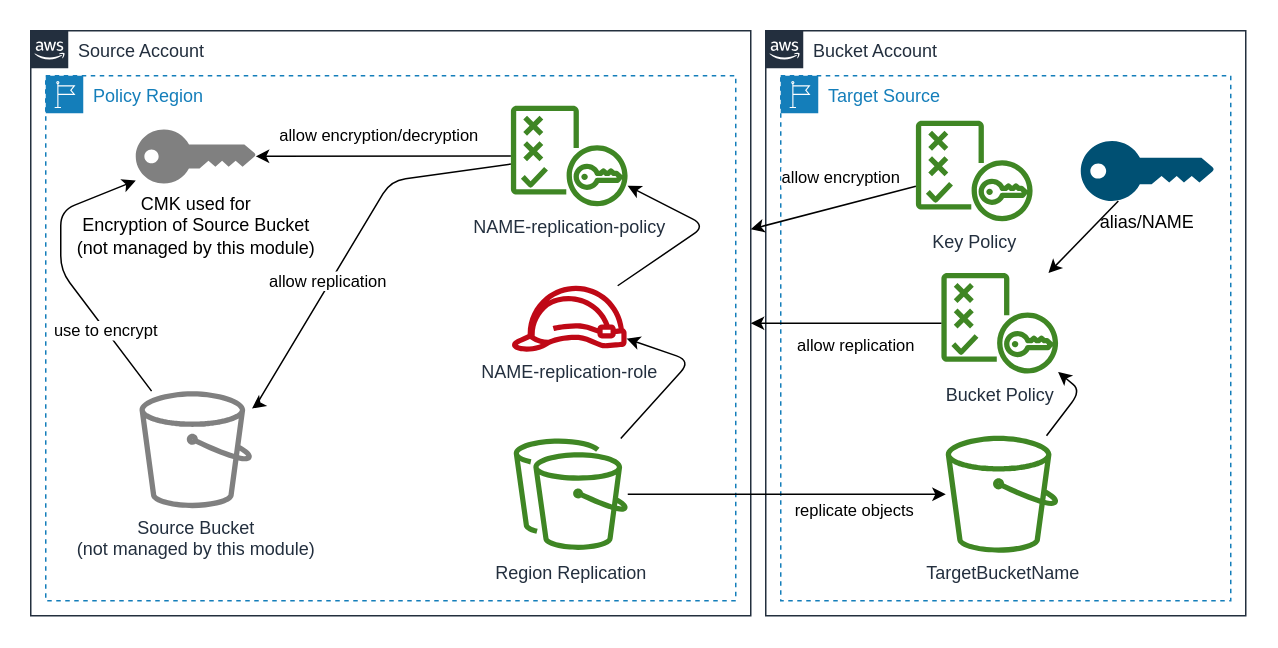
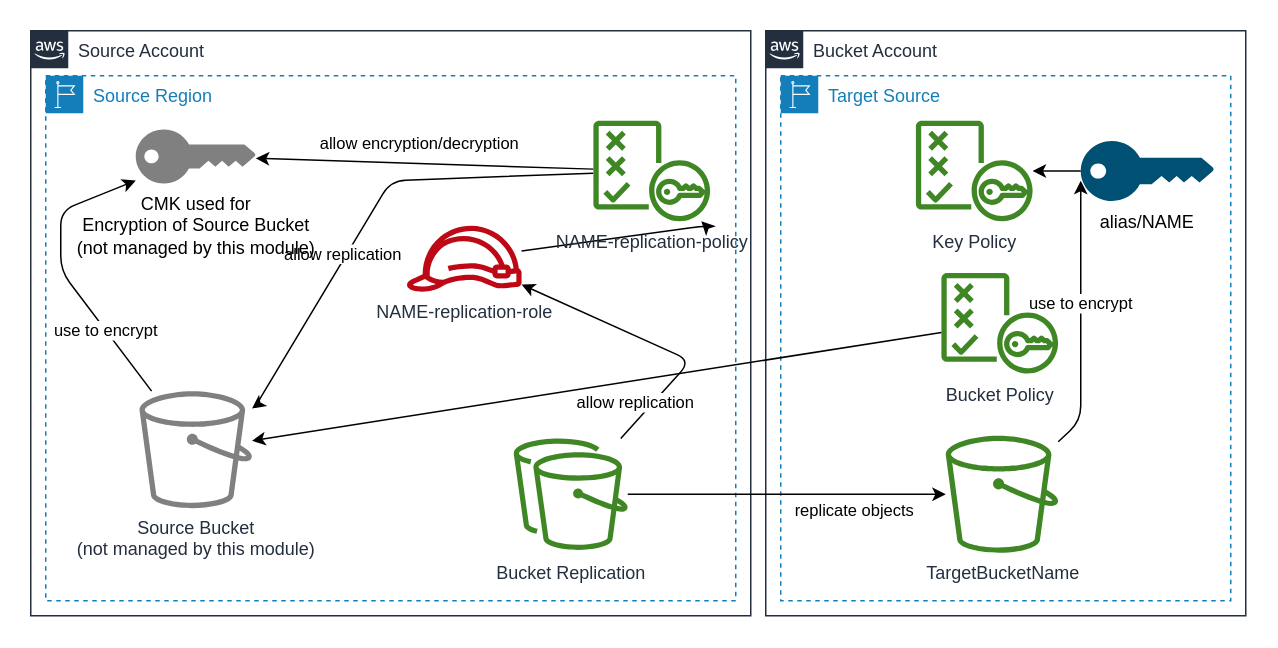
(150, 97) -> (155, 97)
(569, 156) -> (652, 171)
(838, 206) -> none
(1087, 234) -> (1061, 171)
none -> (1081, 316)
(569, 319) -> (464, 259)
(851, 323) -> (468, 407)
(1066, 410) -> none
(572, 574) -> (572, 574)
